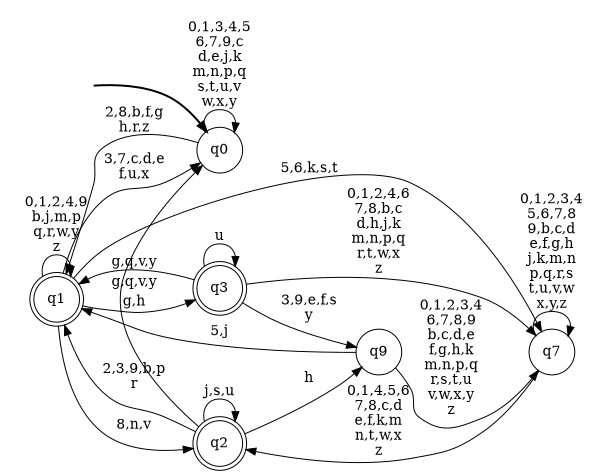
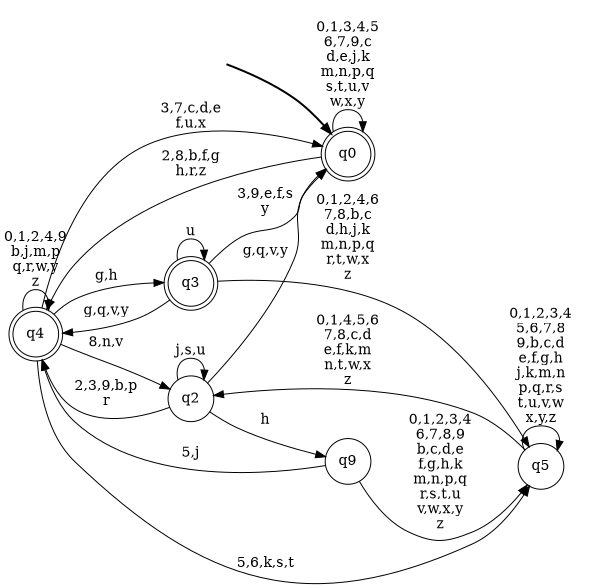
(220, 150) -> (348, 154)
(57, 299) -> (36, 334)
(293, 328) -> (272, 229)
(552, 352) -> (541, 466)
(220, 444) -> (191, 399)
